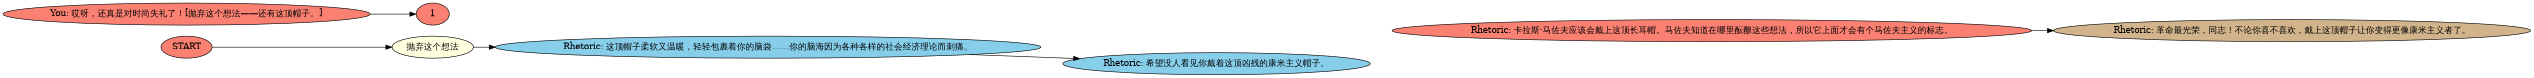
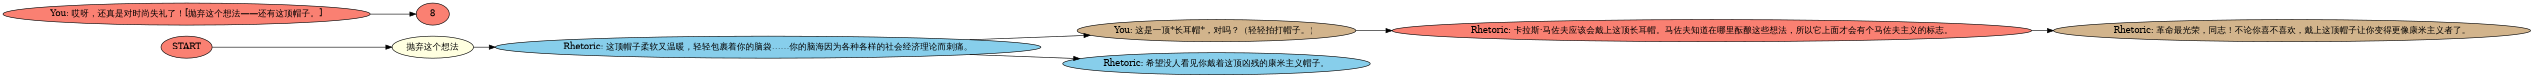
(433, 14) -> (433, 14)
none -> (1216, 31)
